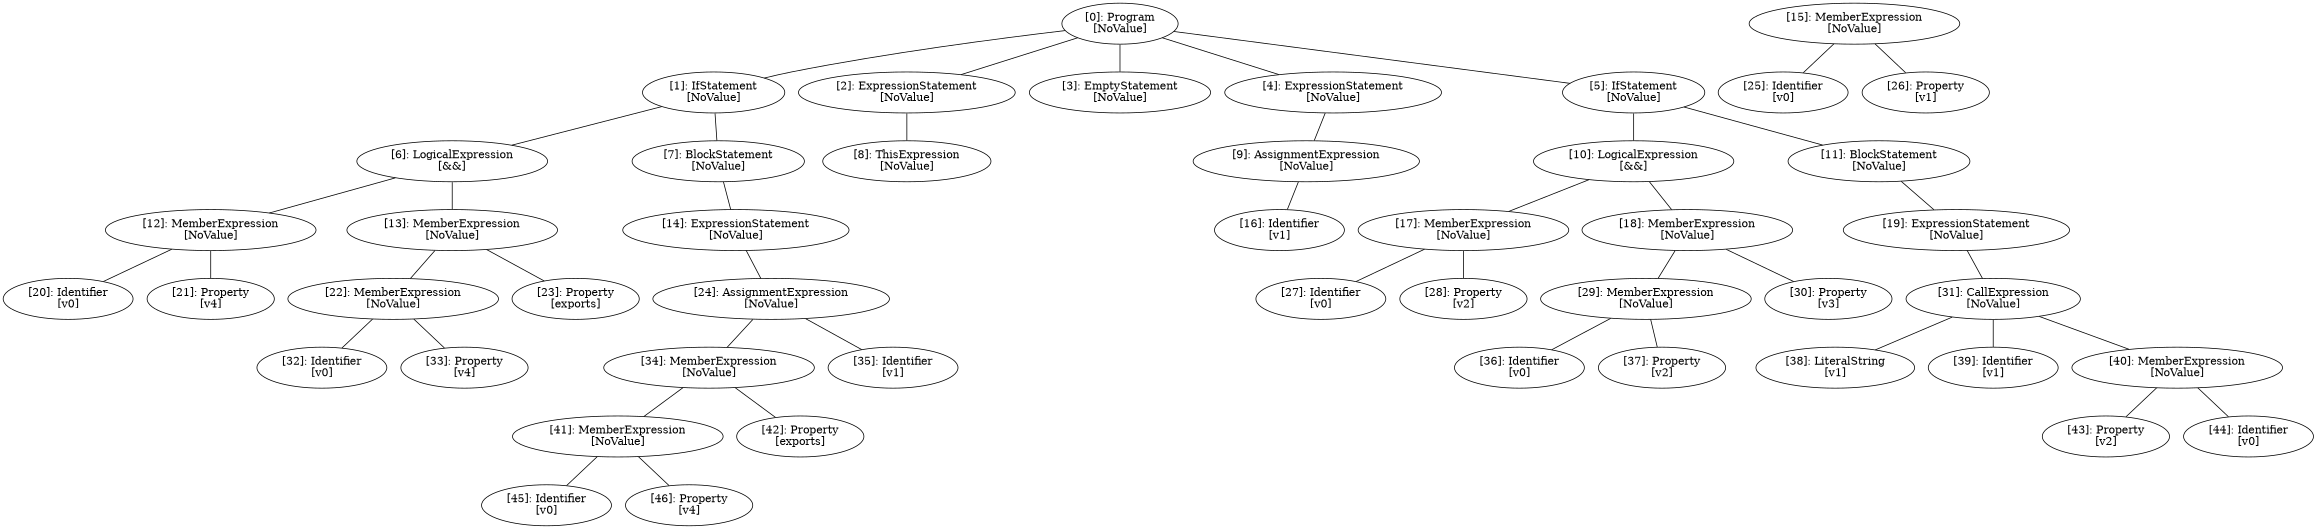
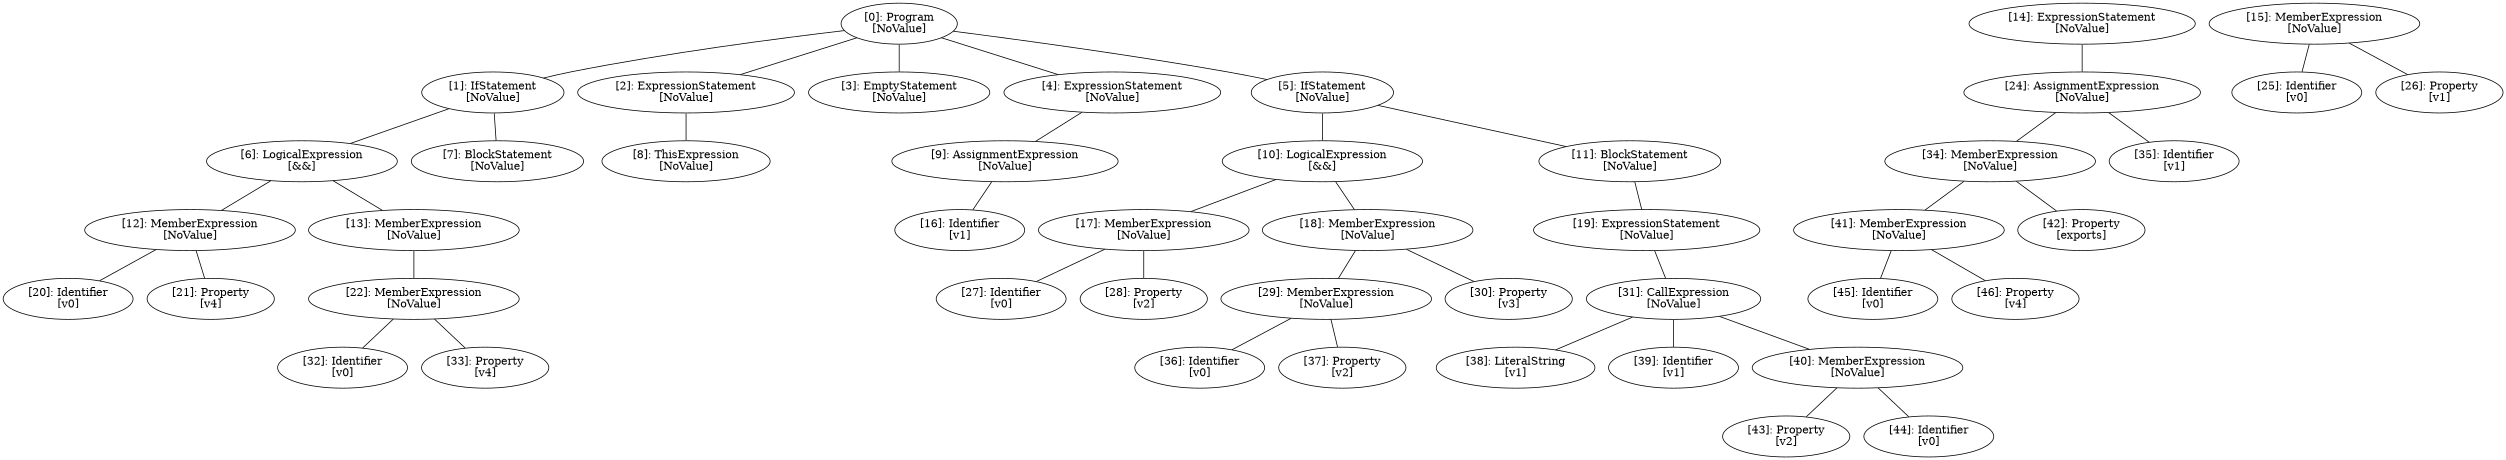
(727, 196) -> none
(576, 299) -> none
